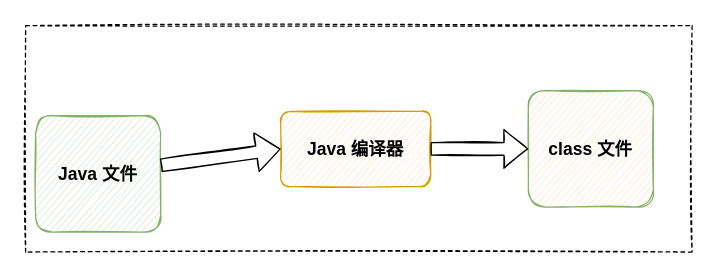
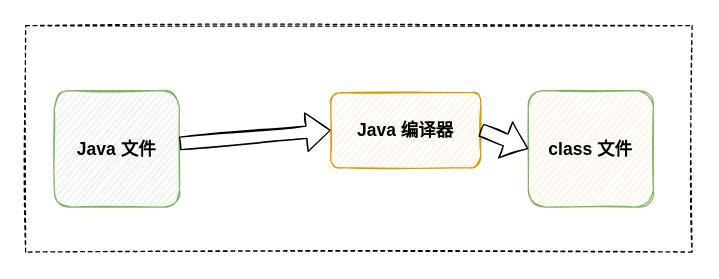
(356, 149) -> (406, 130)
(98, 174) -> (117, 149)
